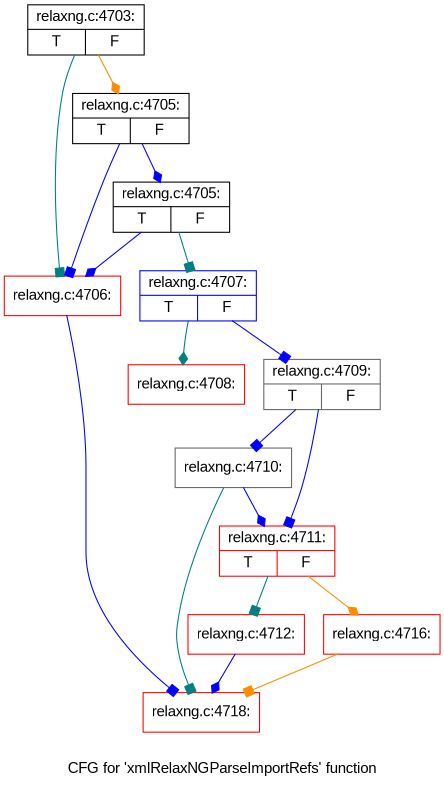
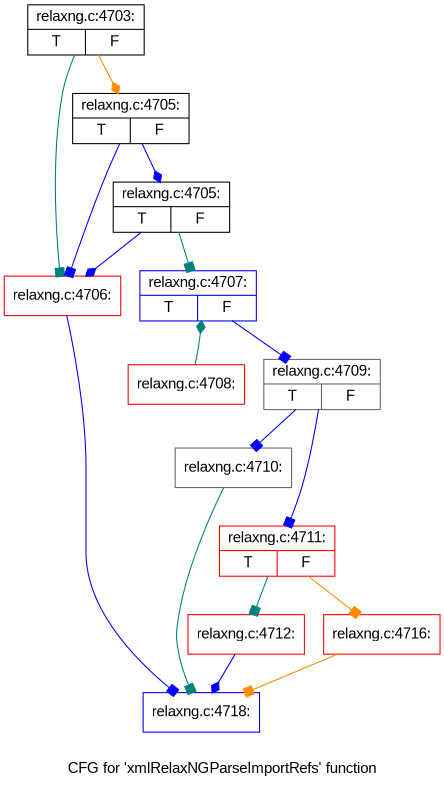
(186, 336) -> (198, 349)
(251, 501) -> none
(329, 592) -> (329, 592)
(201, 712) -> (201, 712)
